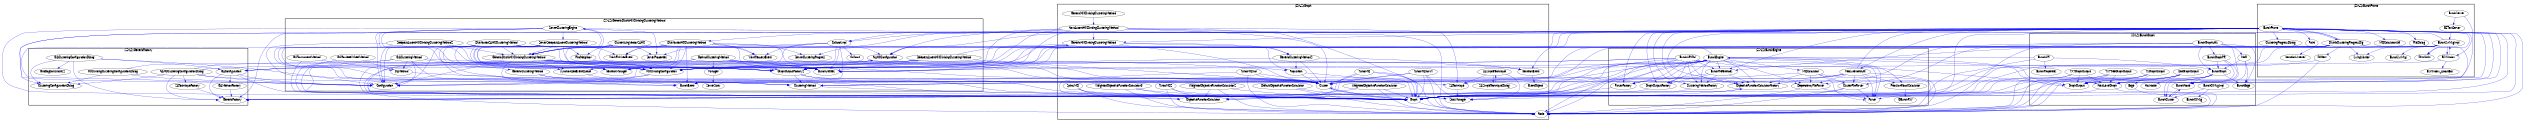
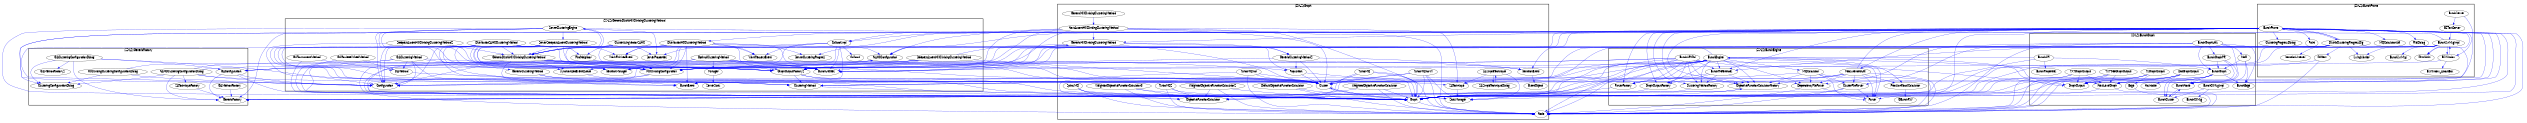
(52, 72) -> (52, 72)
(230, 78) -> none
none -> (683, 81)
